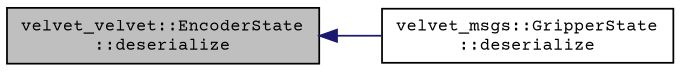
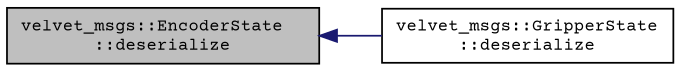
(163, 36) -> (163, 36)
